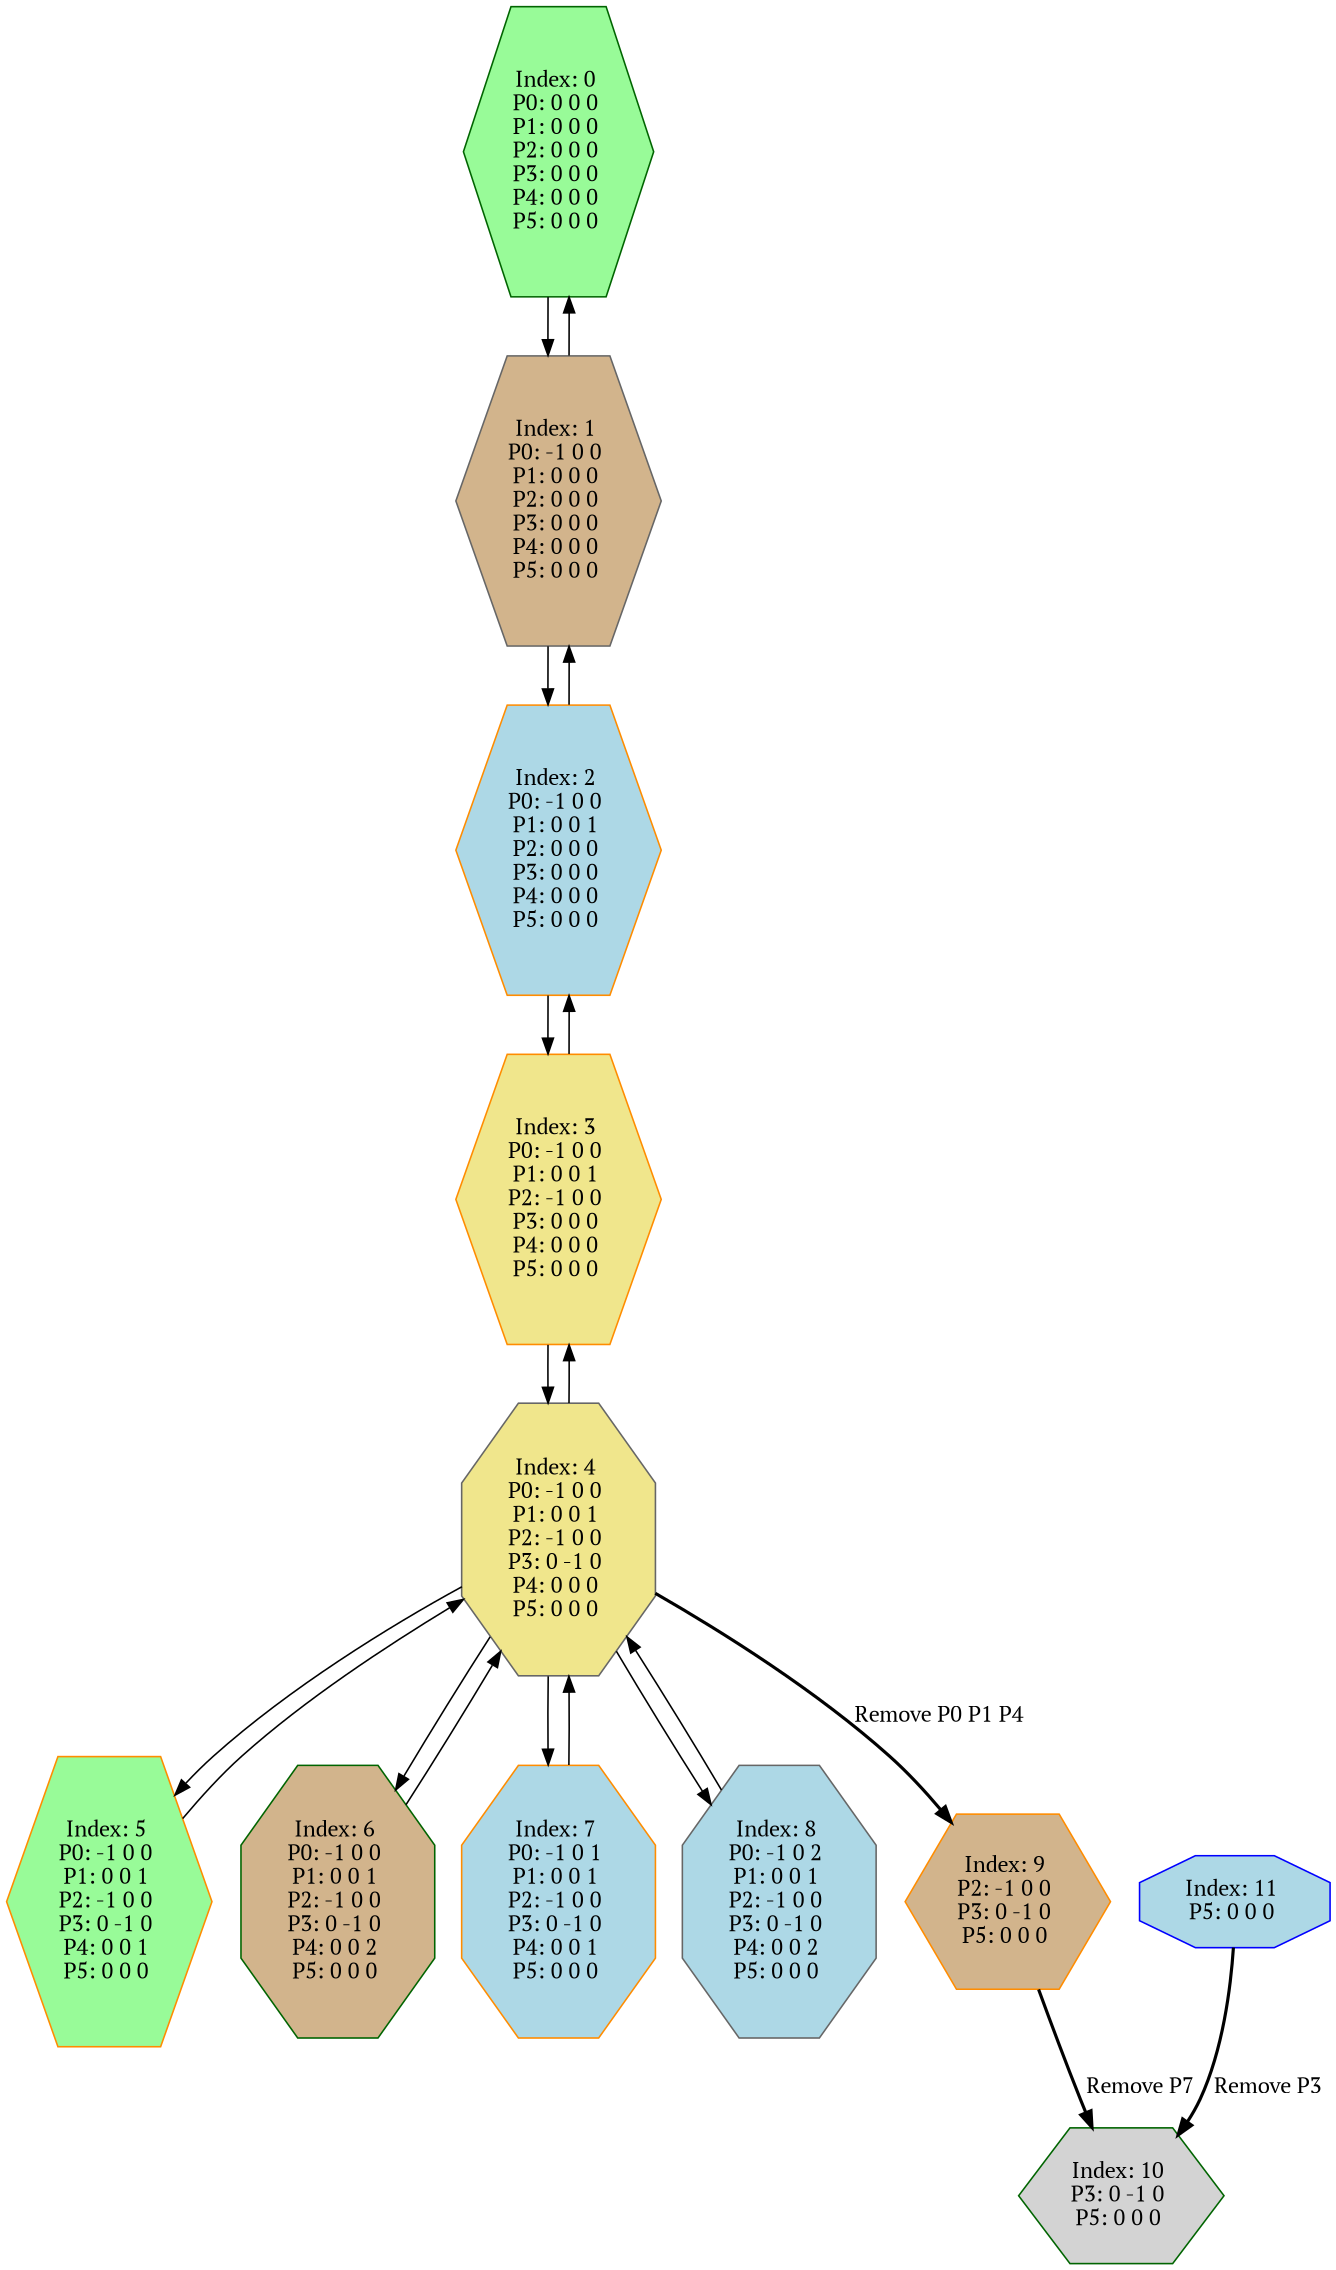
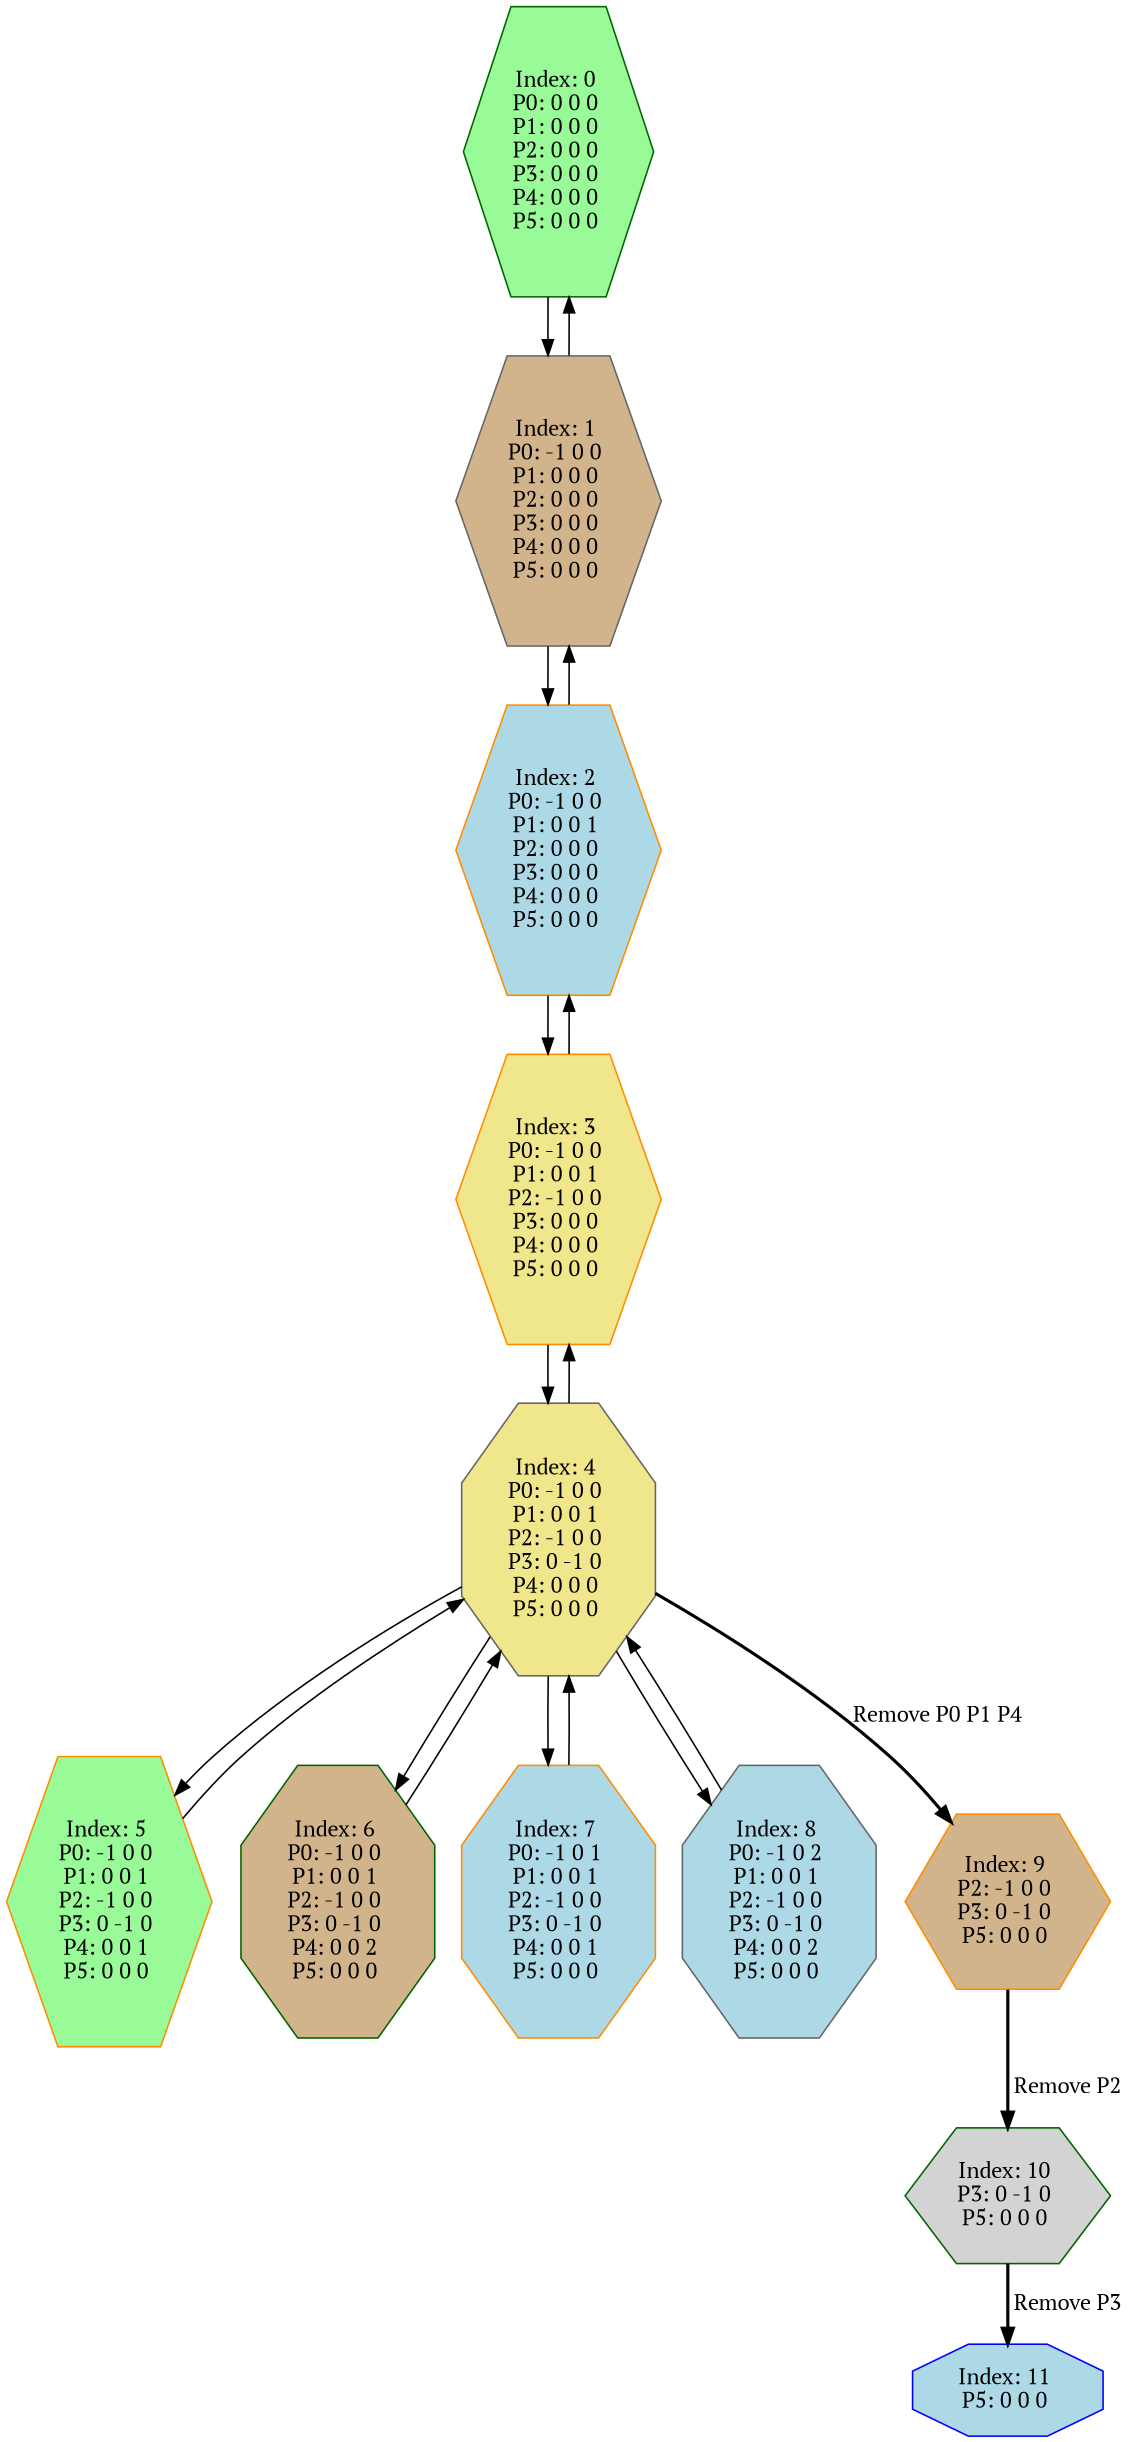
(1220, 2038) -> (1008, 2296)
(1140, 2087) -> (1068, 2087)
